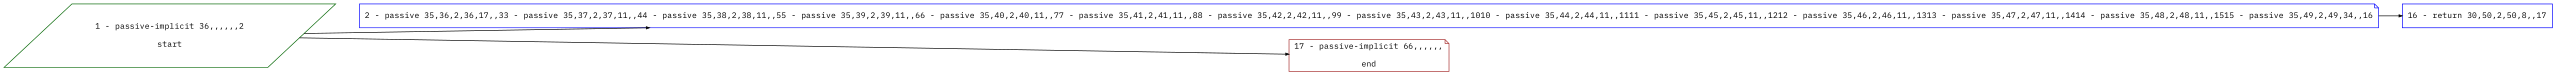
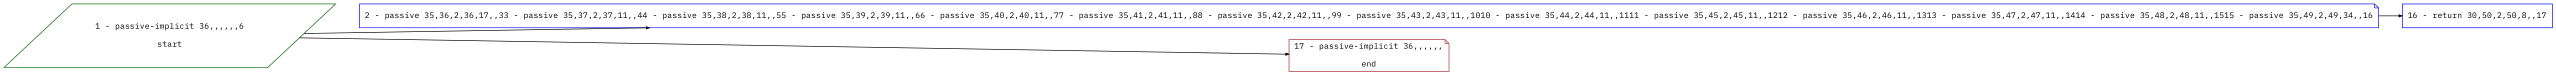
(170, 36) -> (170, 36)
(1369, 56) -> (1369, 56)
